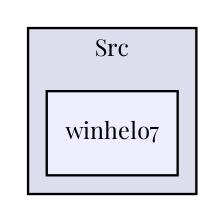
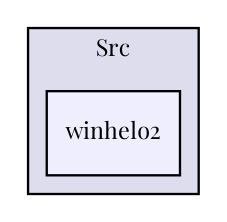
(112, 133) -> (113, 133)
